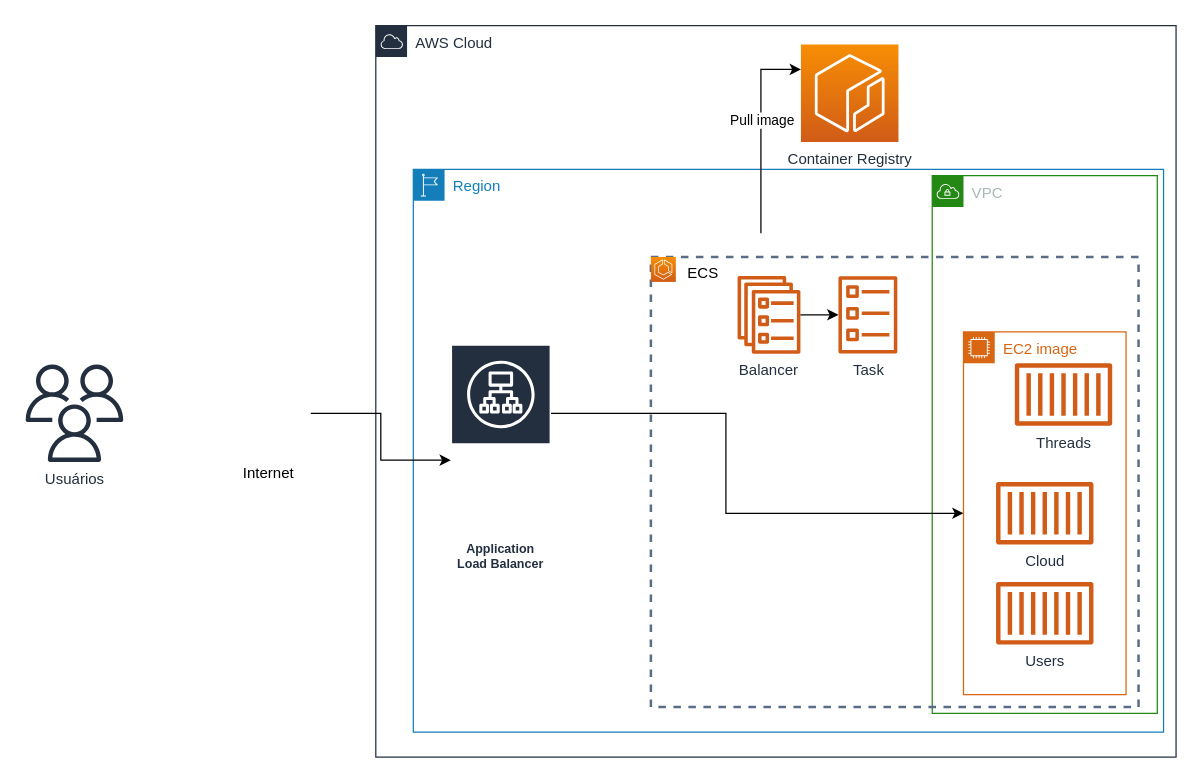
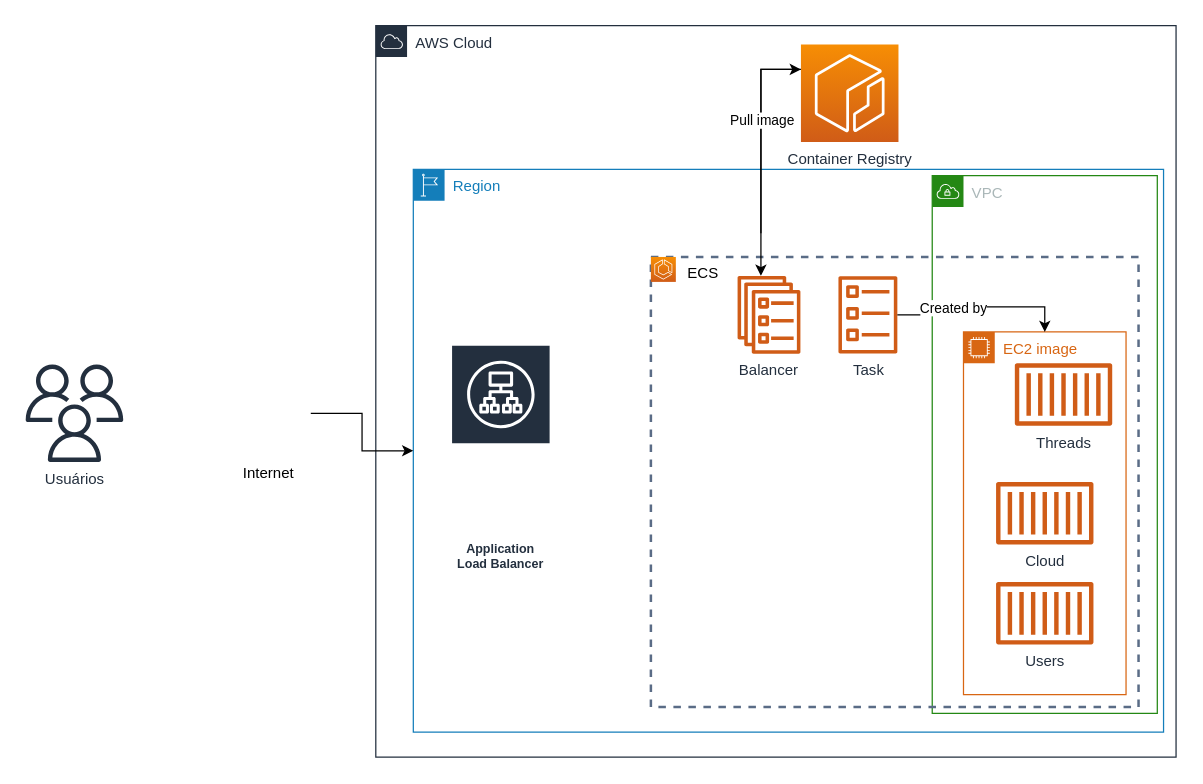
none -> (761, 251)
none -> (992, 307)
(823, 315) -> none
(381, 457) -> (363, 451)
(726, 490) -> none
